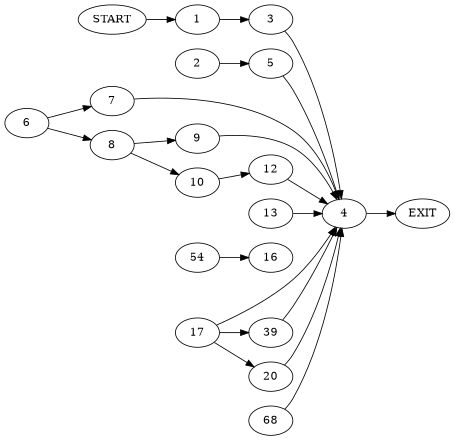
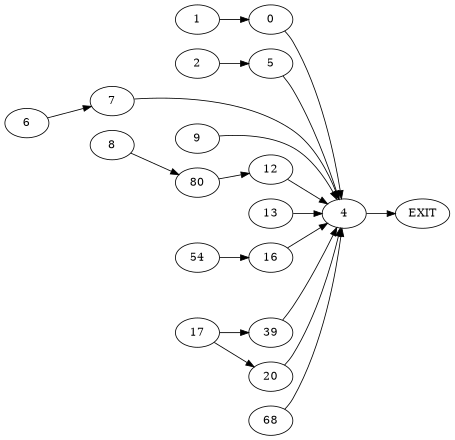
(112, 20) -> none
(271, 20) -> (271, 20)
(65, 133) -> none
(151, 142) -> none
(197, 183) -> (197, 183)
(281, 289) -> (304, 238)
